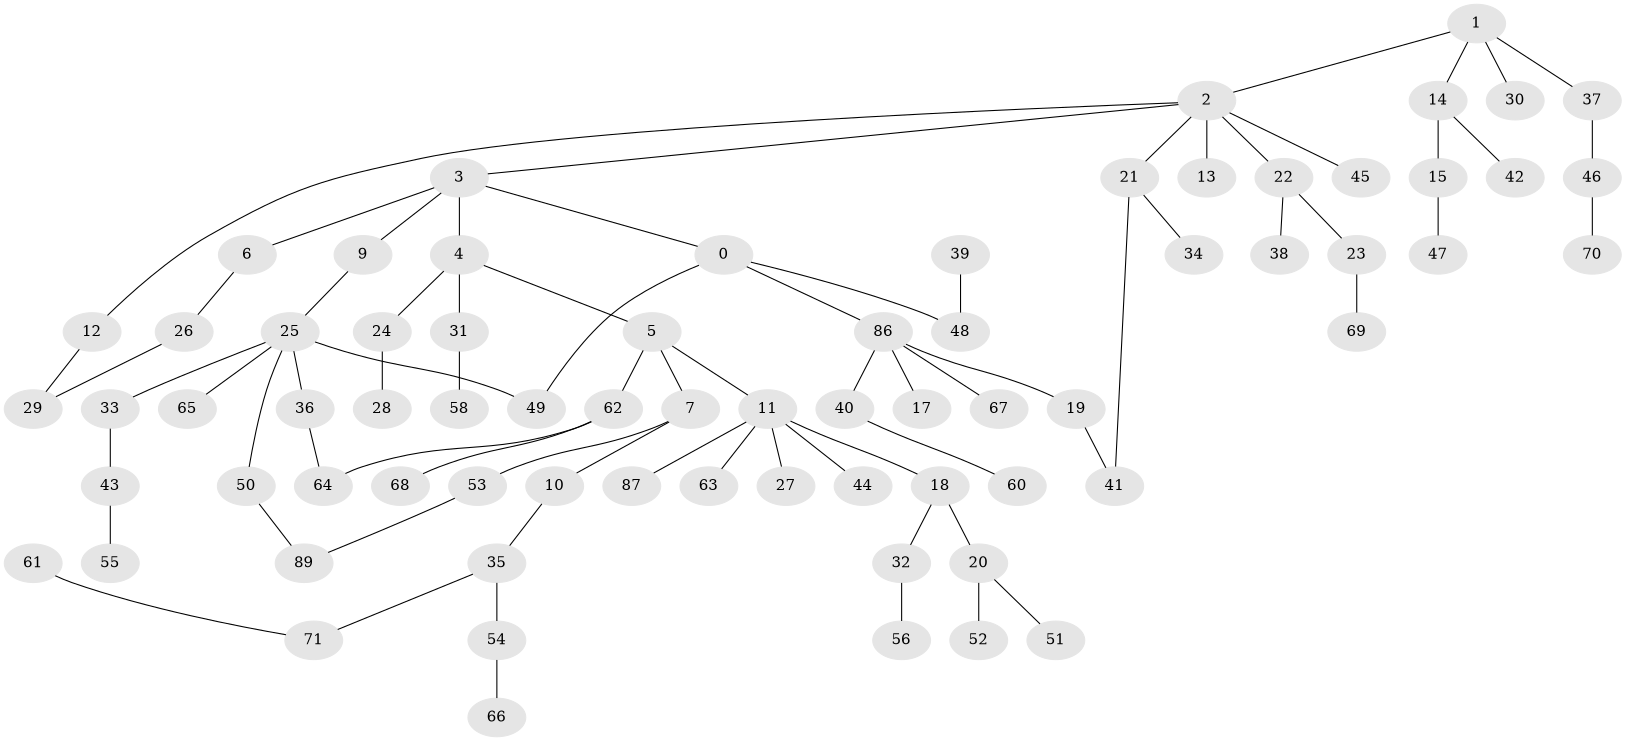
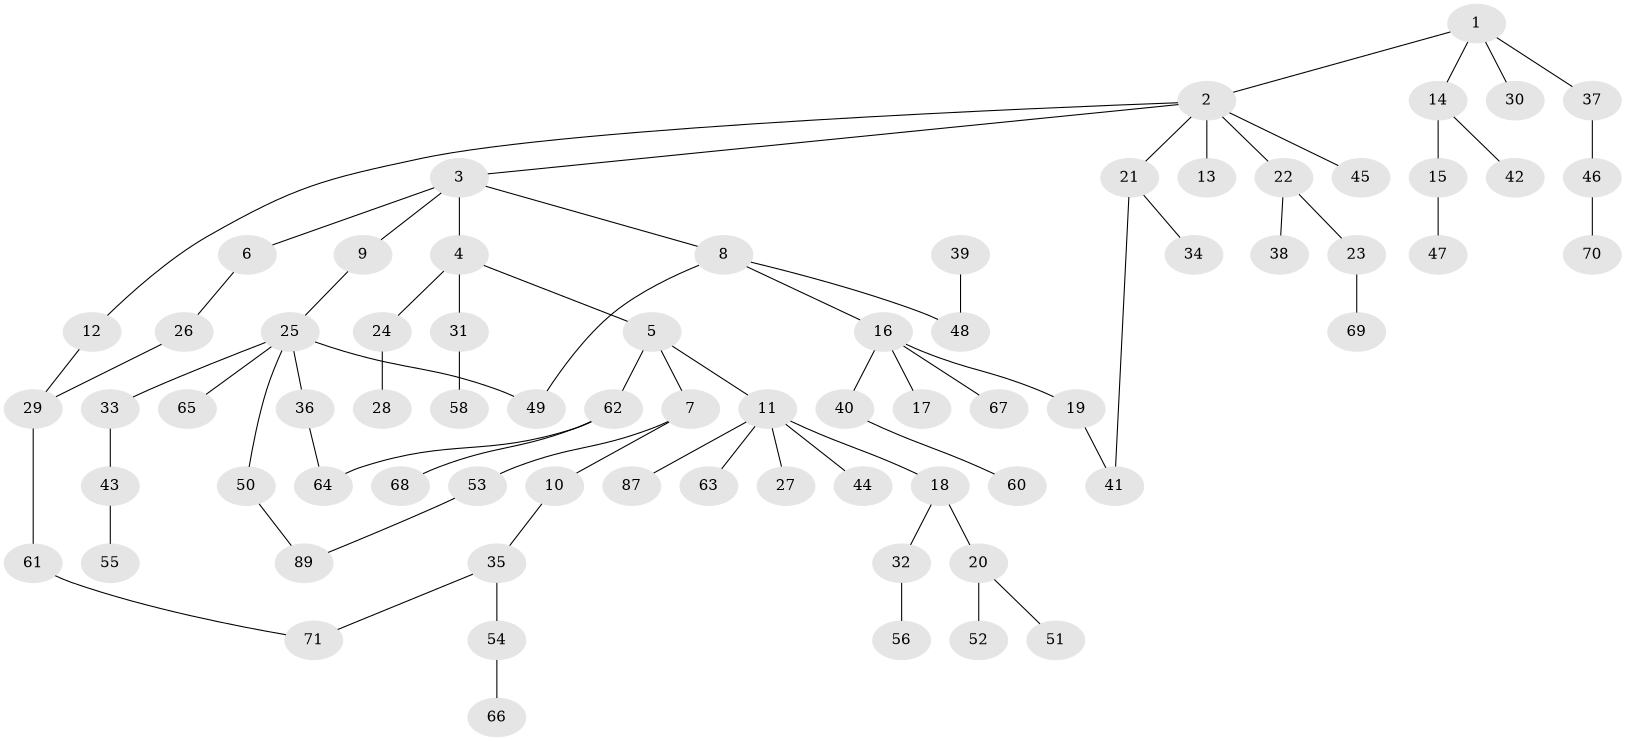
(724, 255) -> (724, 255)
(883, 332) -> (883, 332)
none -> (33, 486)
